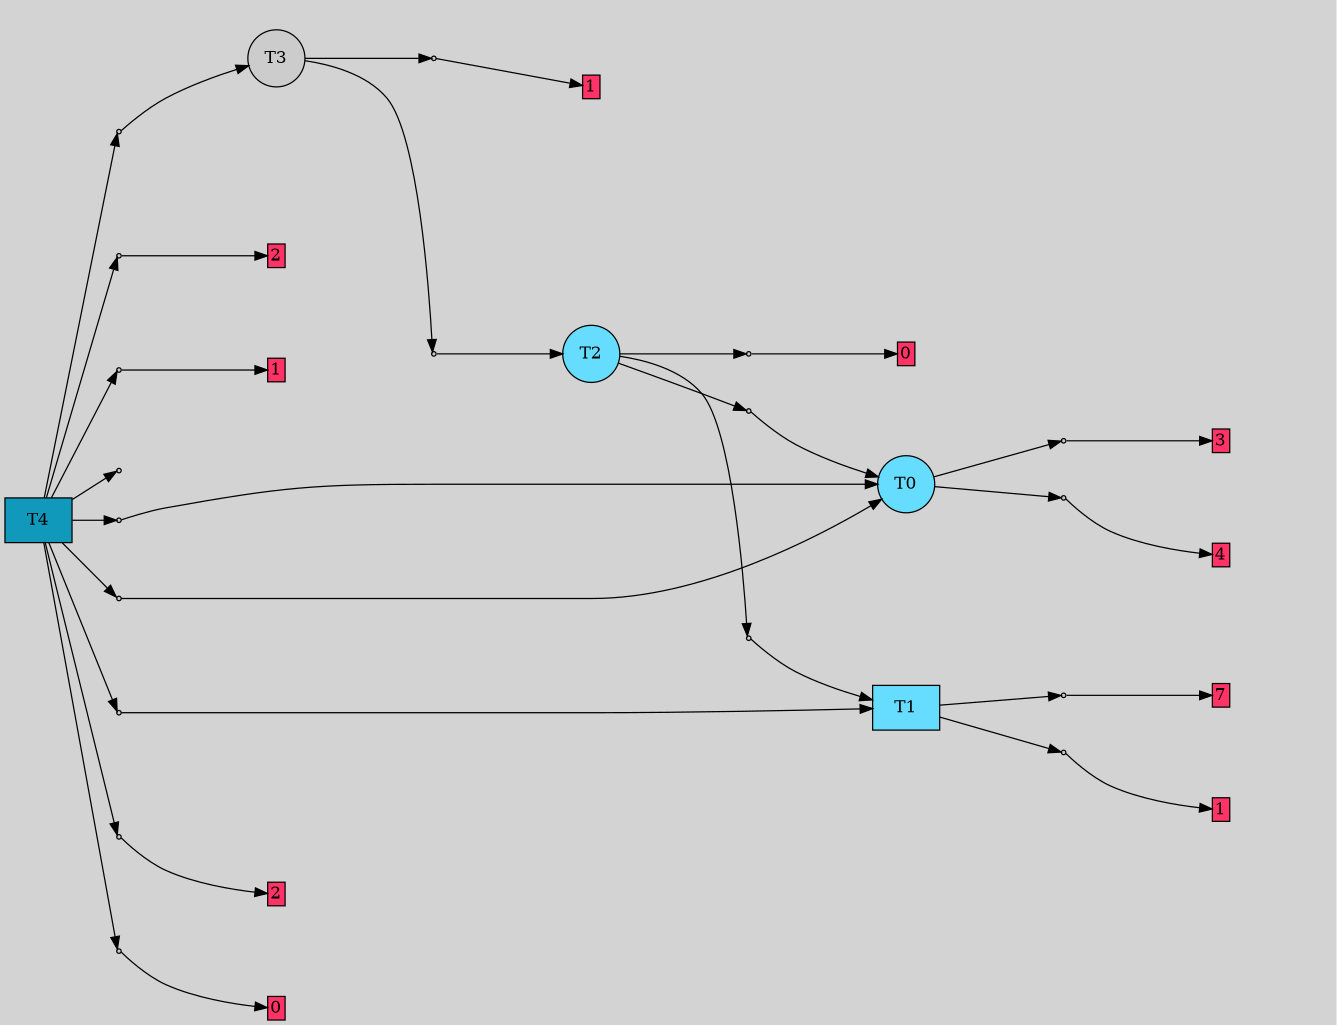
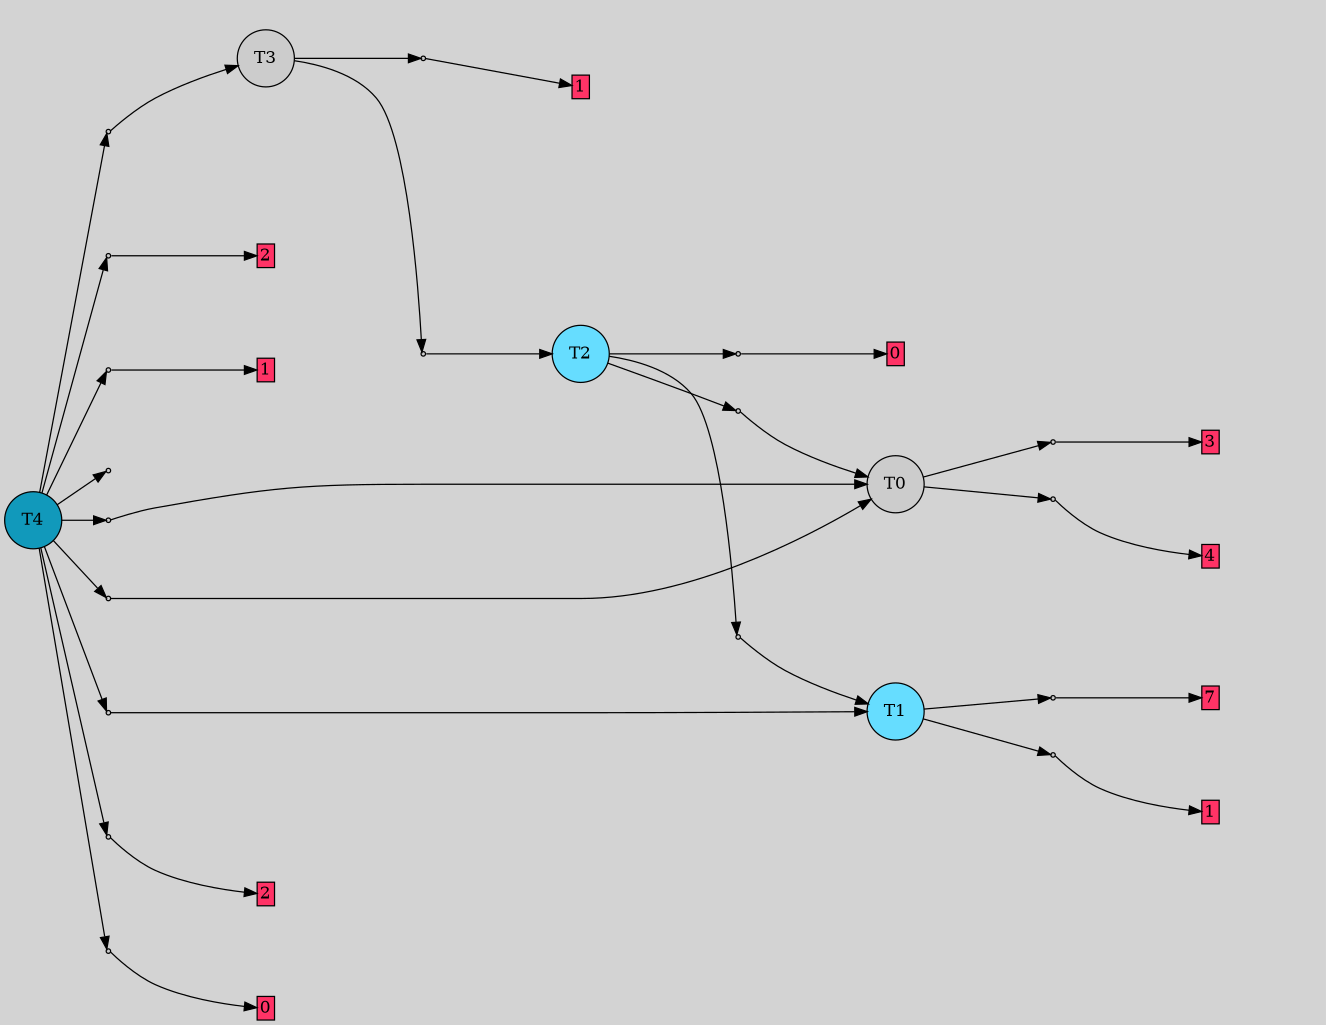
(906, 484) -> (896, 484)
(38, 520) -> (33, 520)
(906, 708) -> (896, 711)
